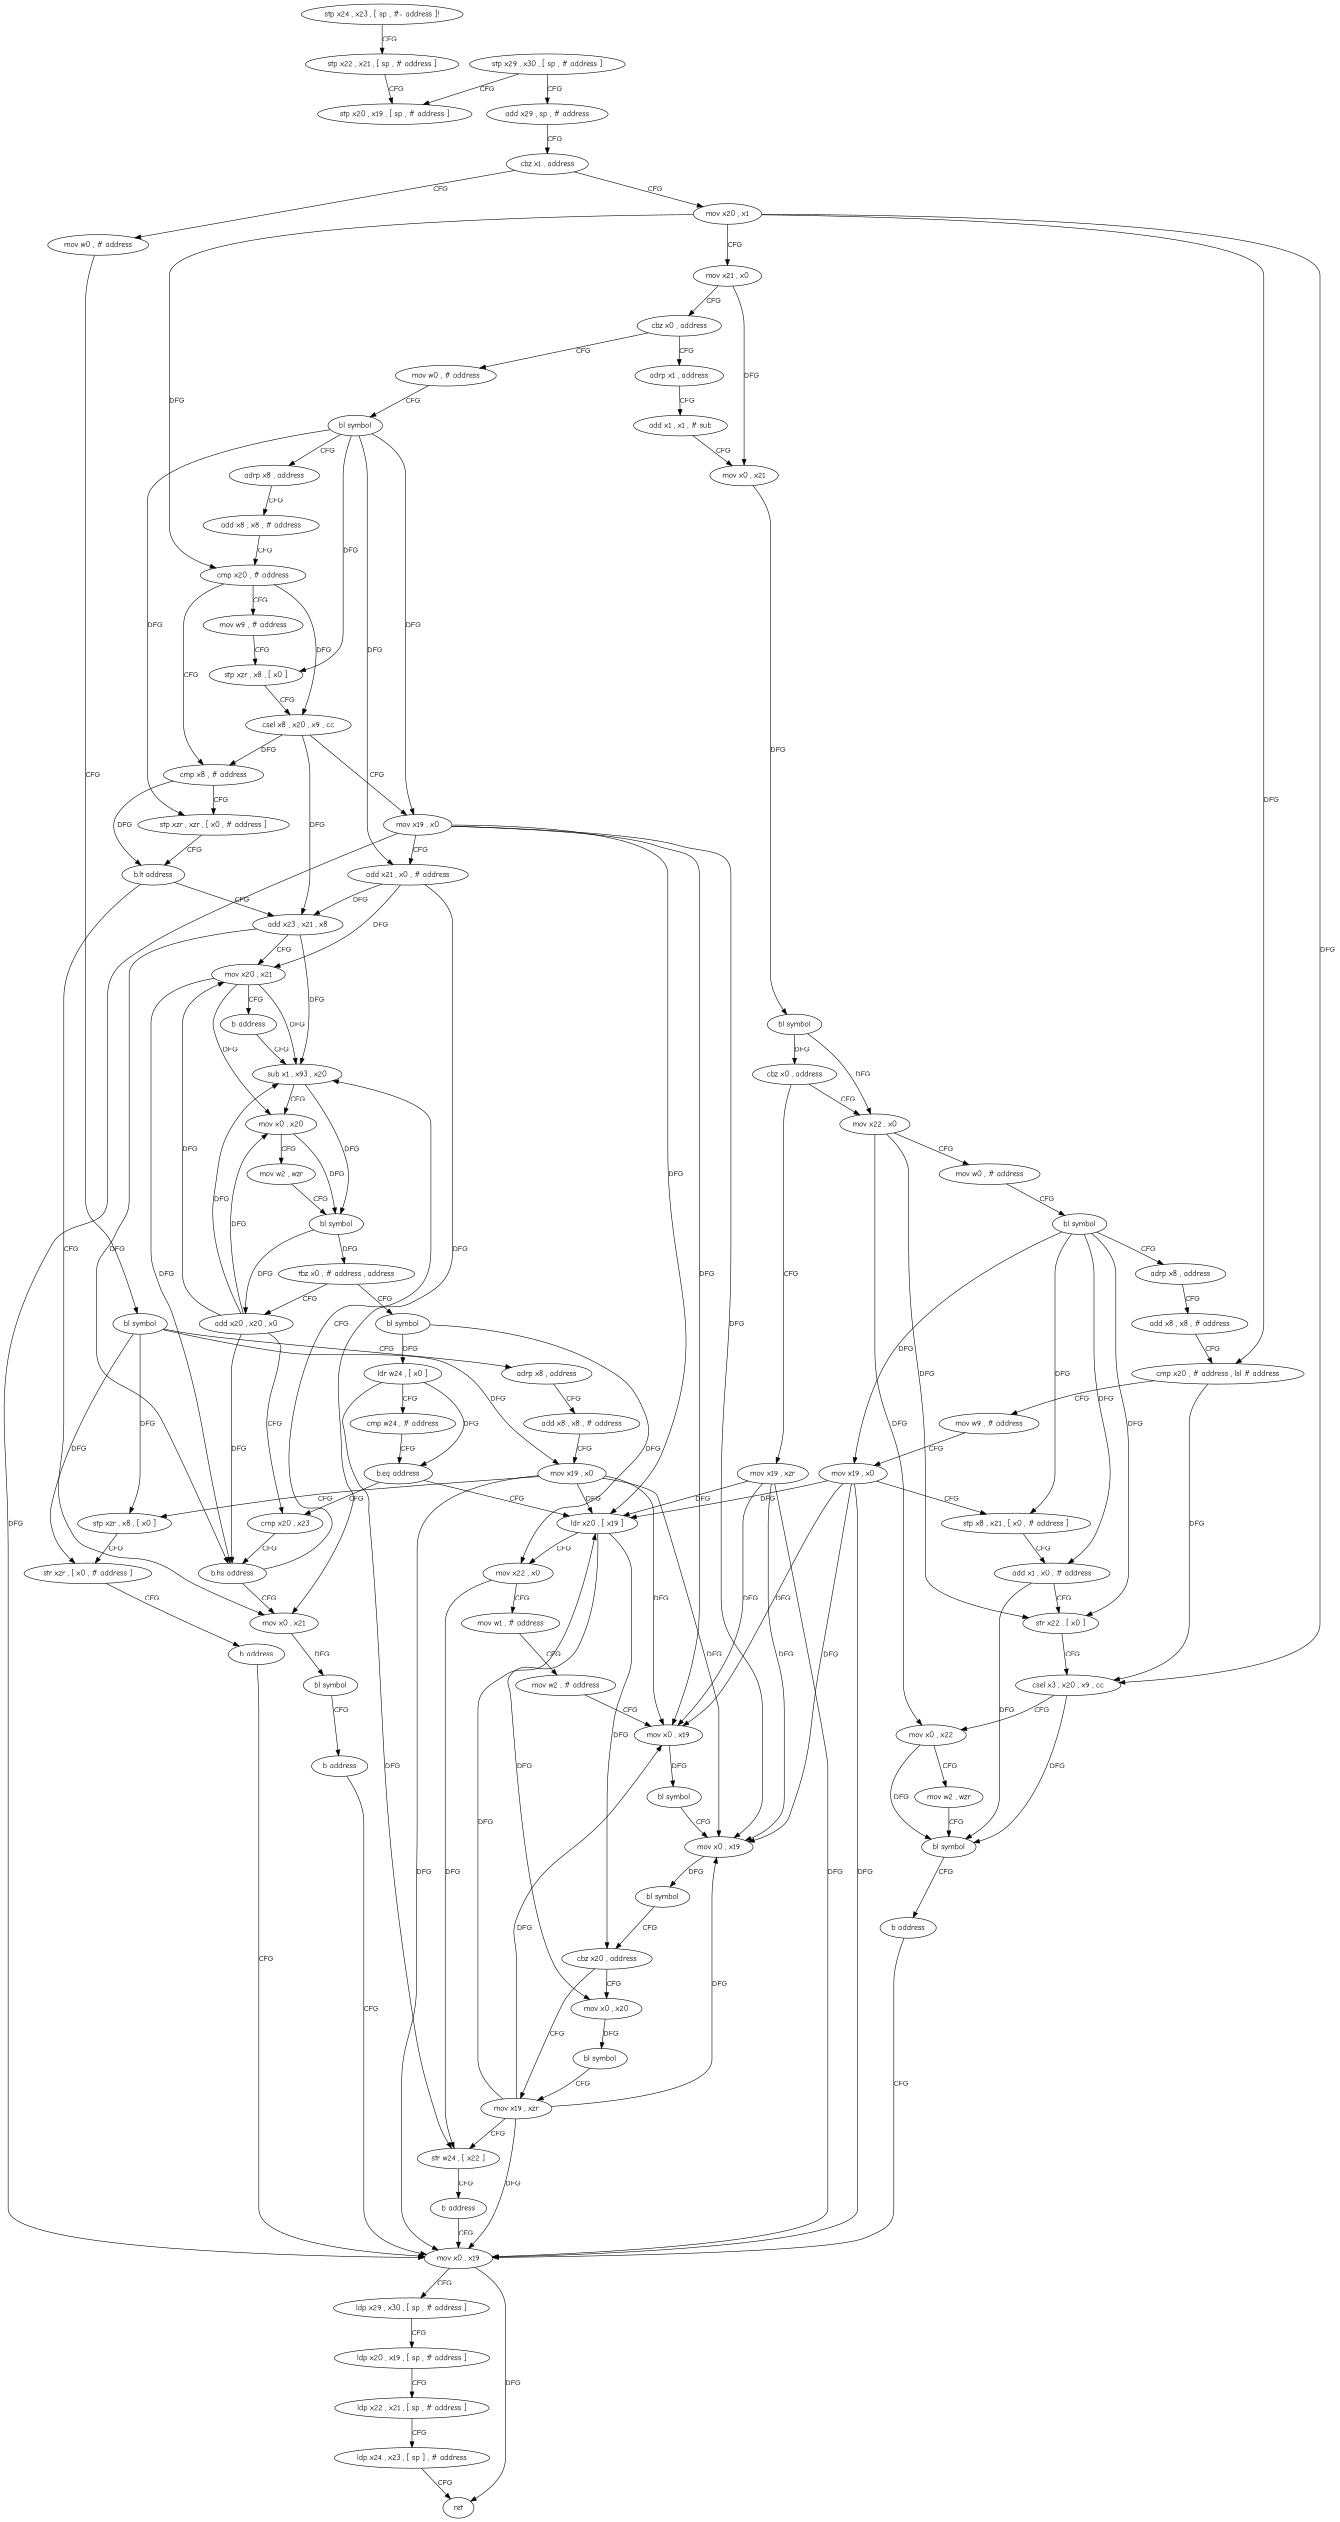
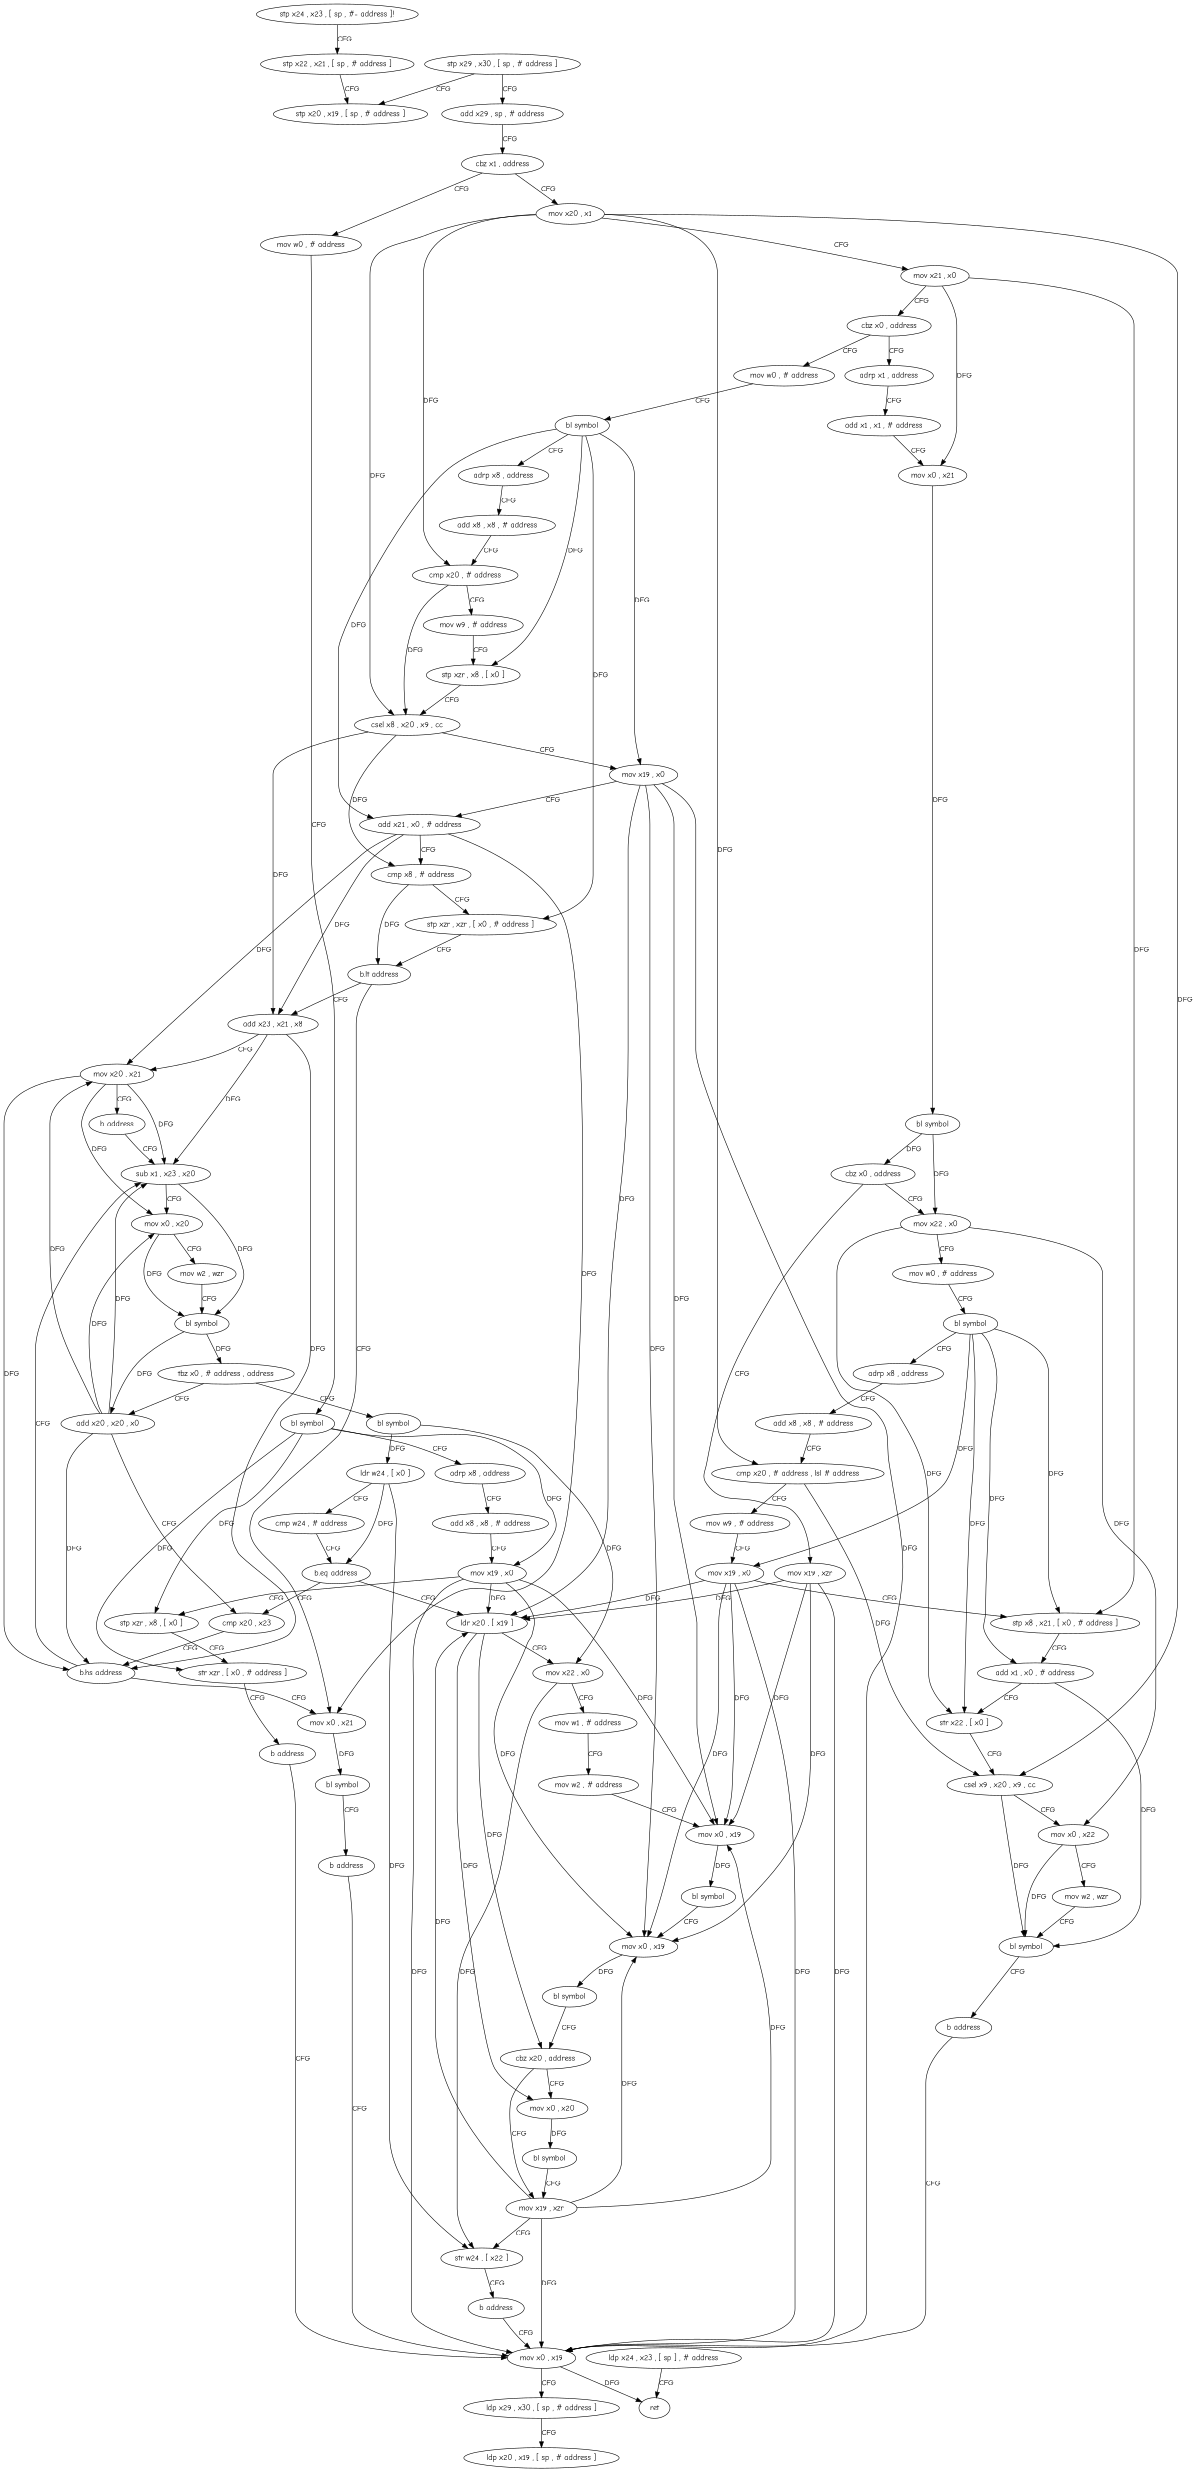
none -> (370, 402)
(680, 426) -> (884, 426)
(184, 664) -> (420, 847)
none -> (1134, 886)
(297, 1074) -> (166, 1174)
(1068, 1685) -> (1000, 1785)
(412, 2408) -> none
